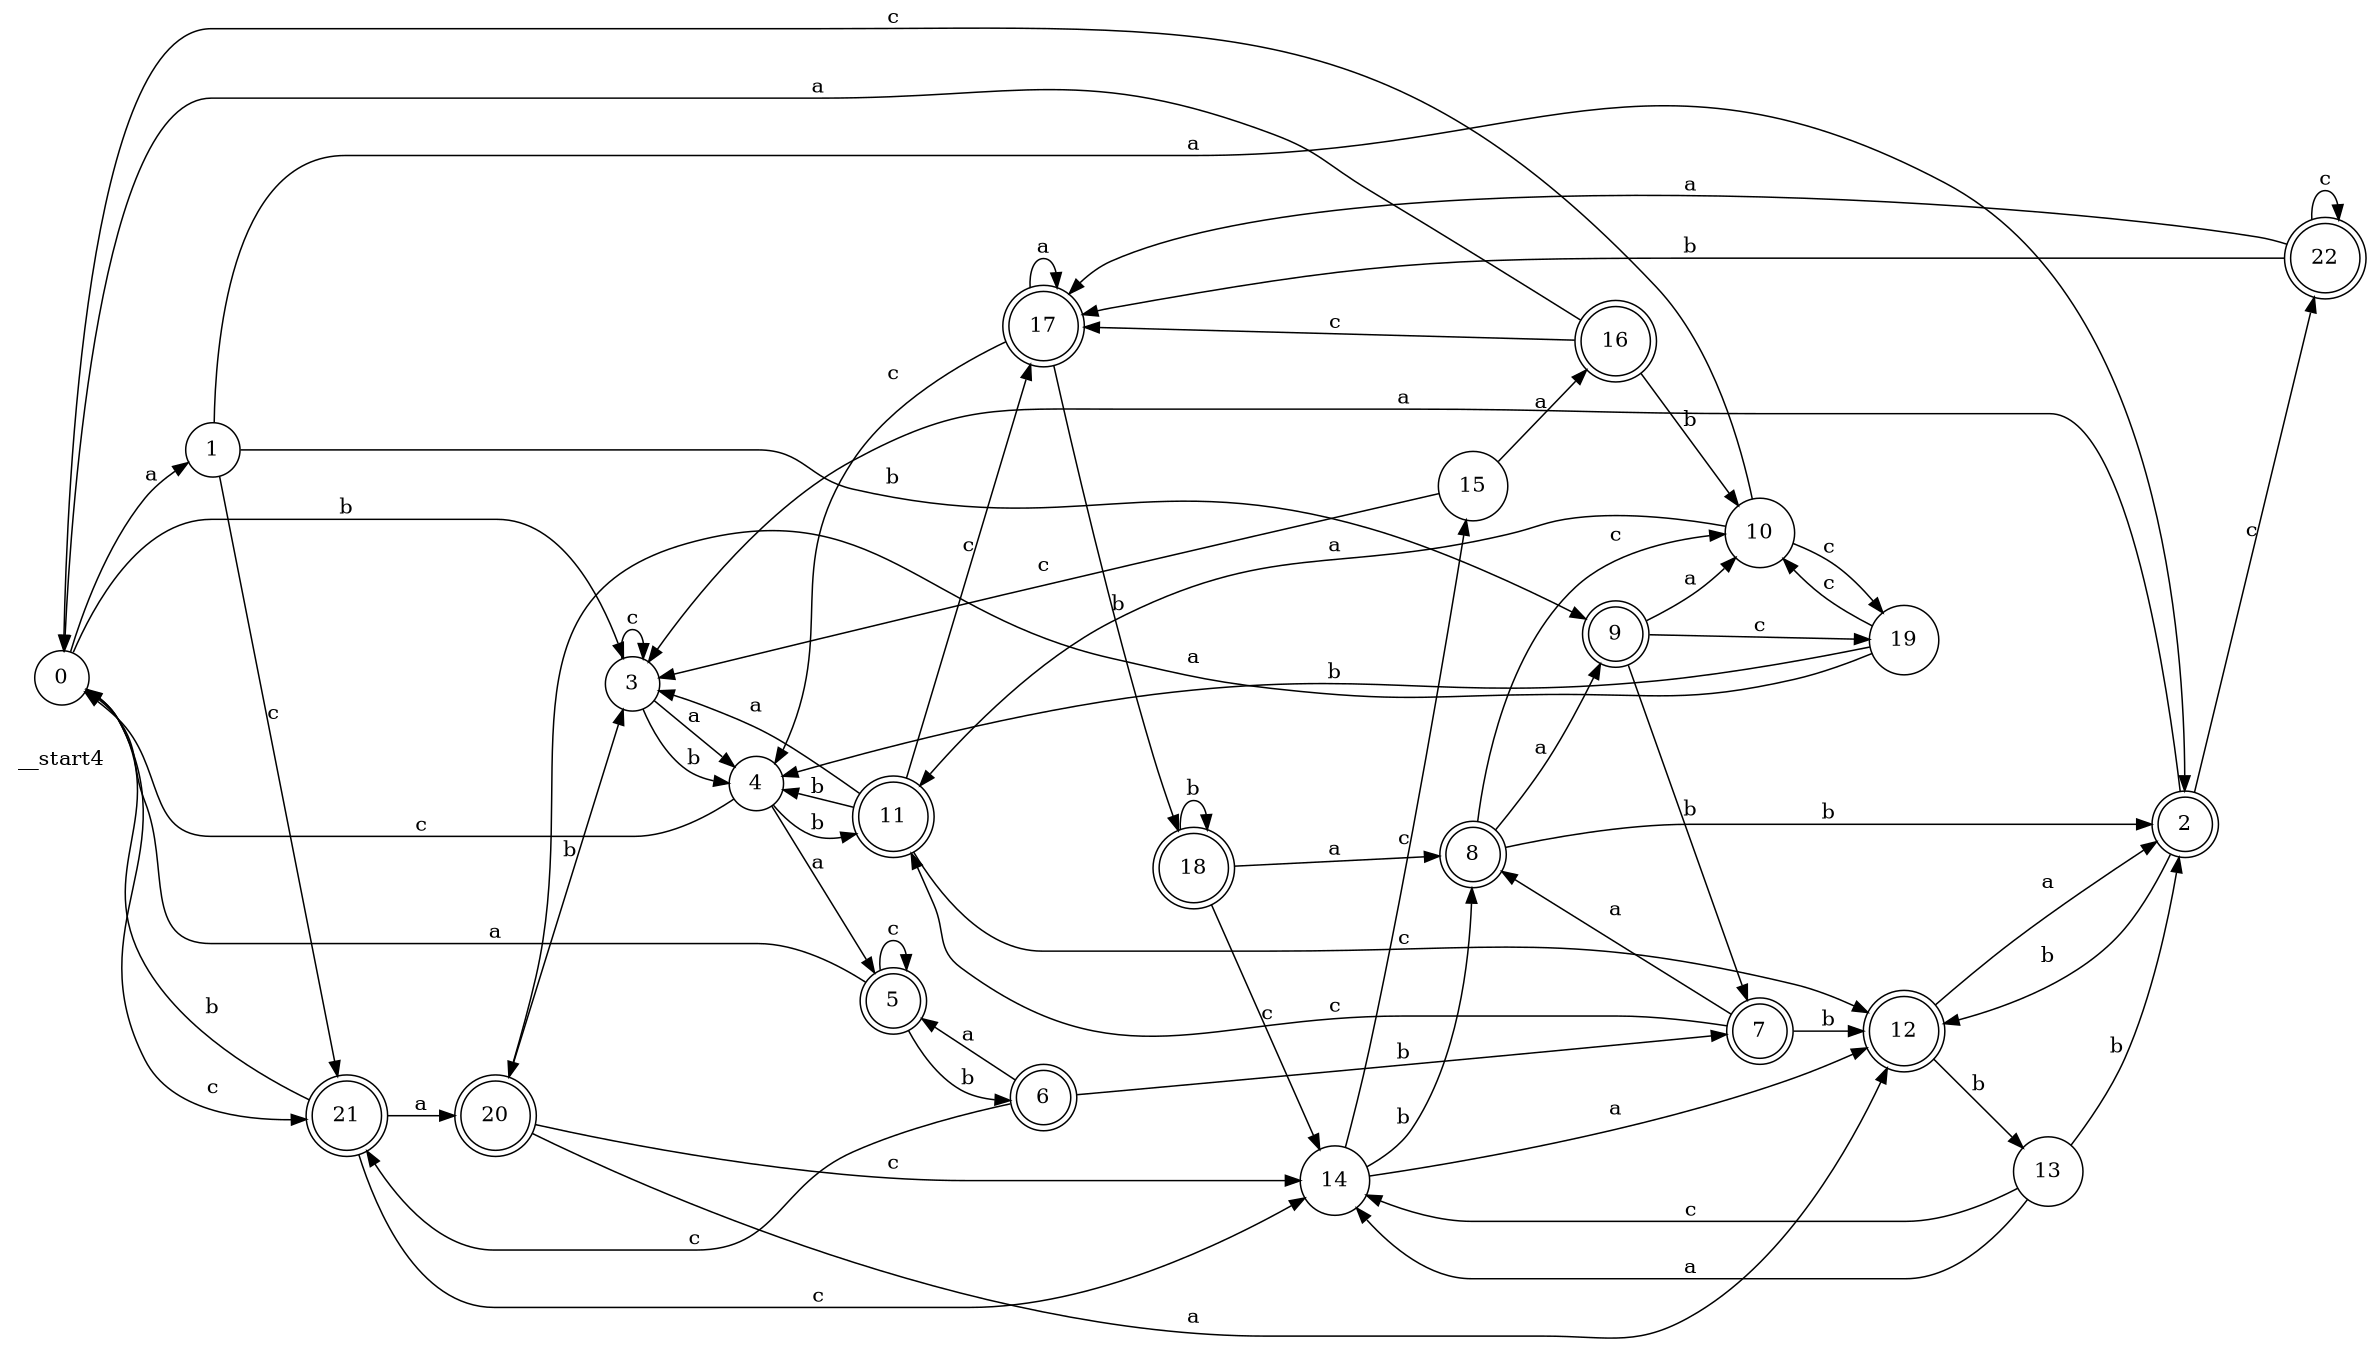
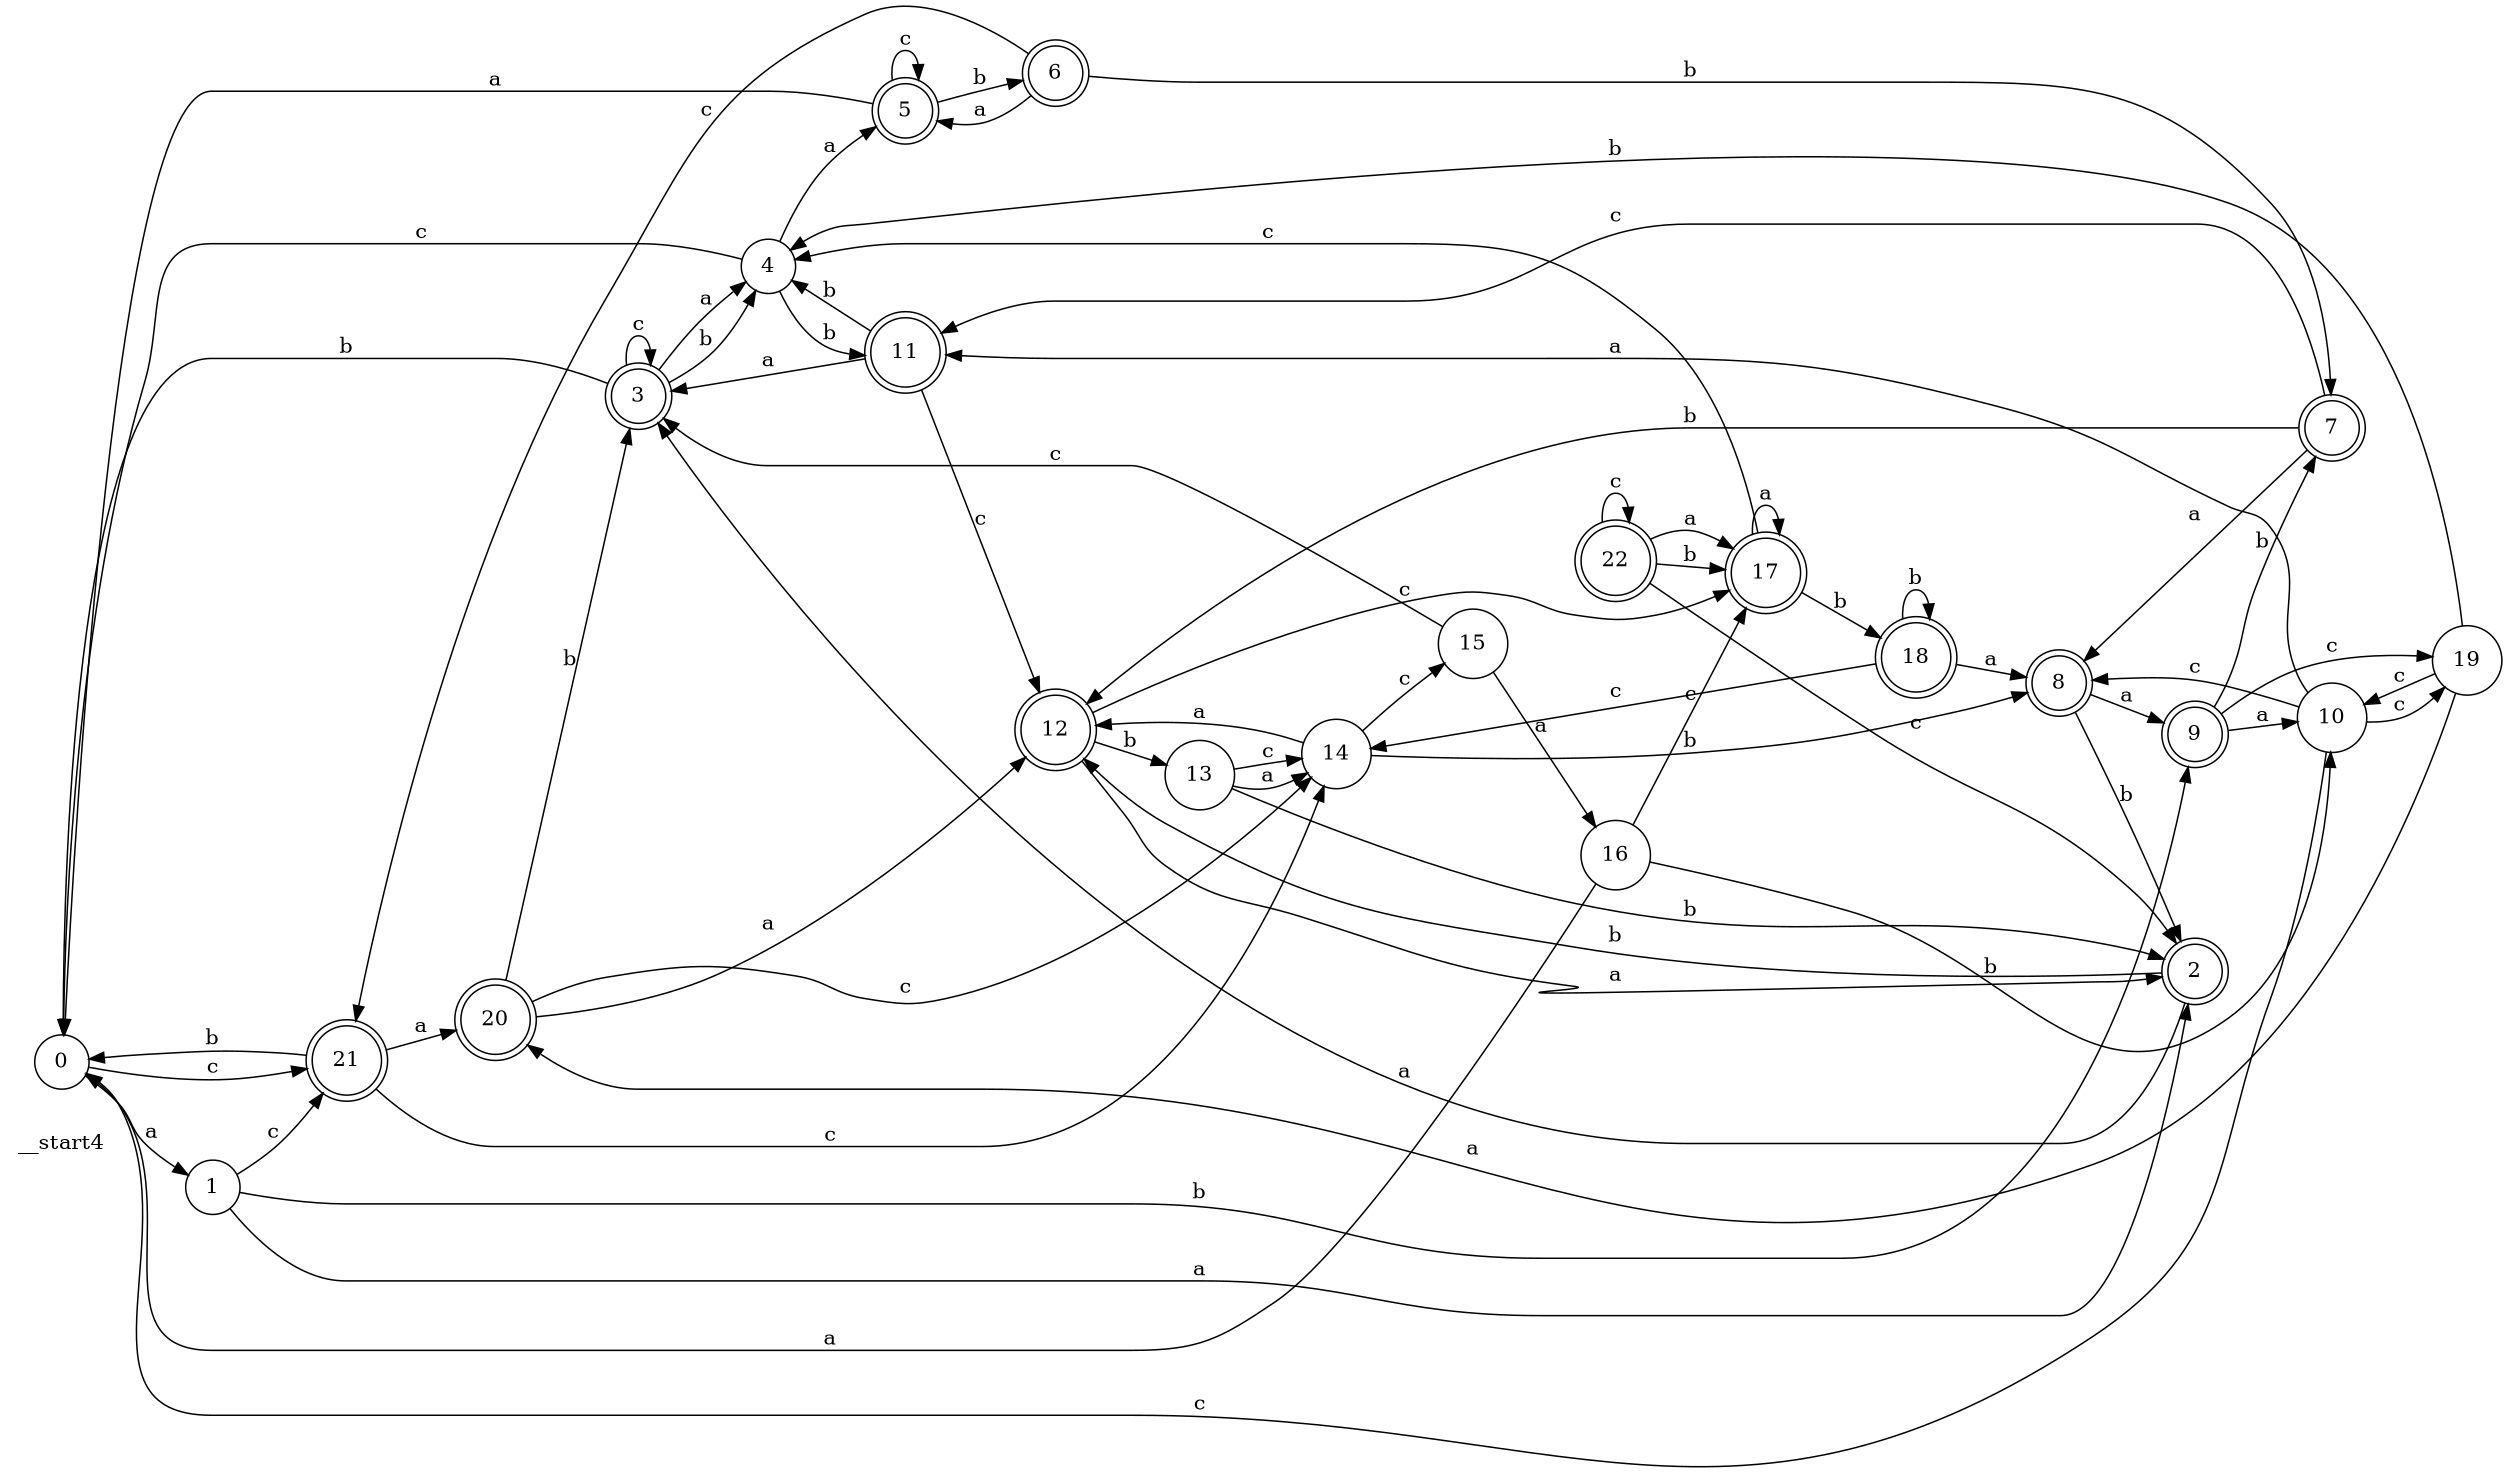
(1616, 341) -> (1616, 855)
(345, 519) -> (156, 397)
(2253, 552) -> (1911, 756)
(966, 579) -> (1382, 607)
(1540, 631) -> (2205, 682)
(633, 684) -> (639, 396)
